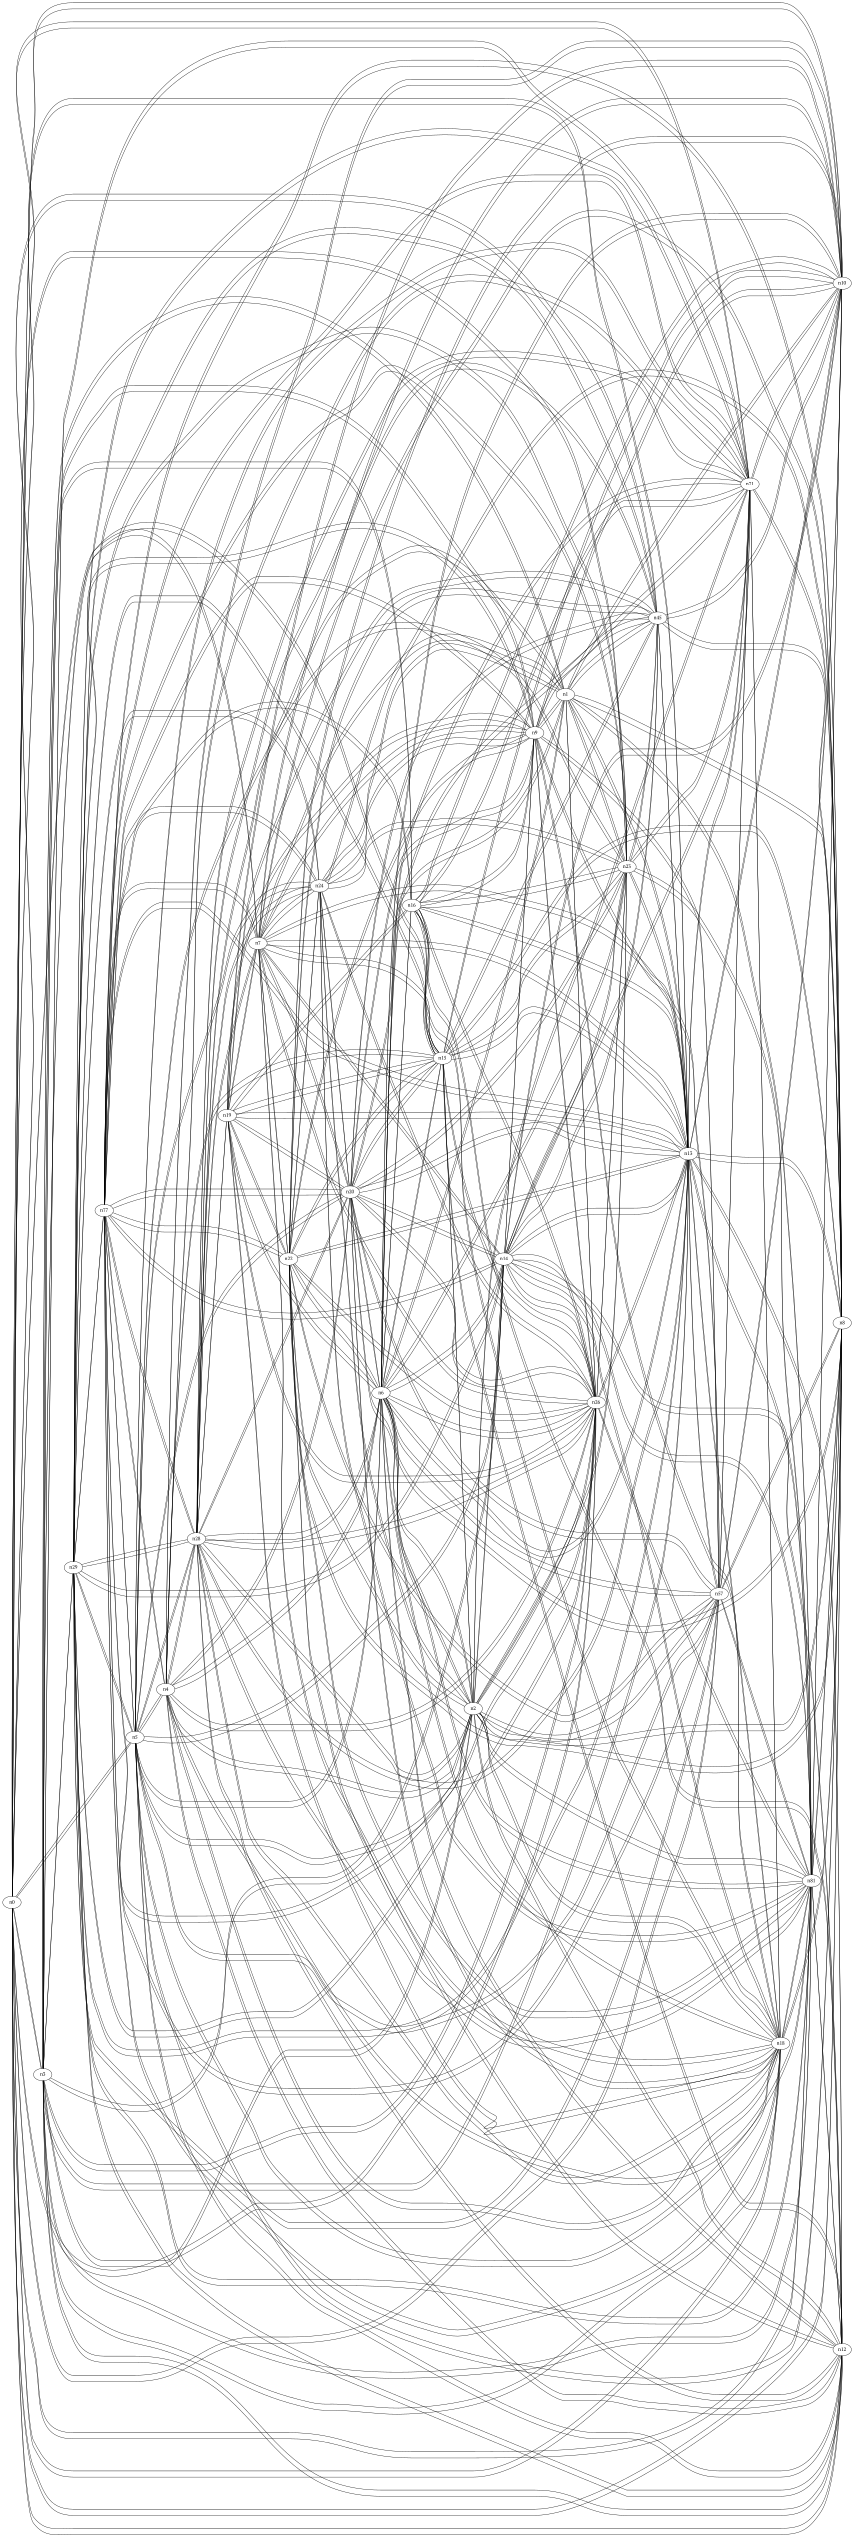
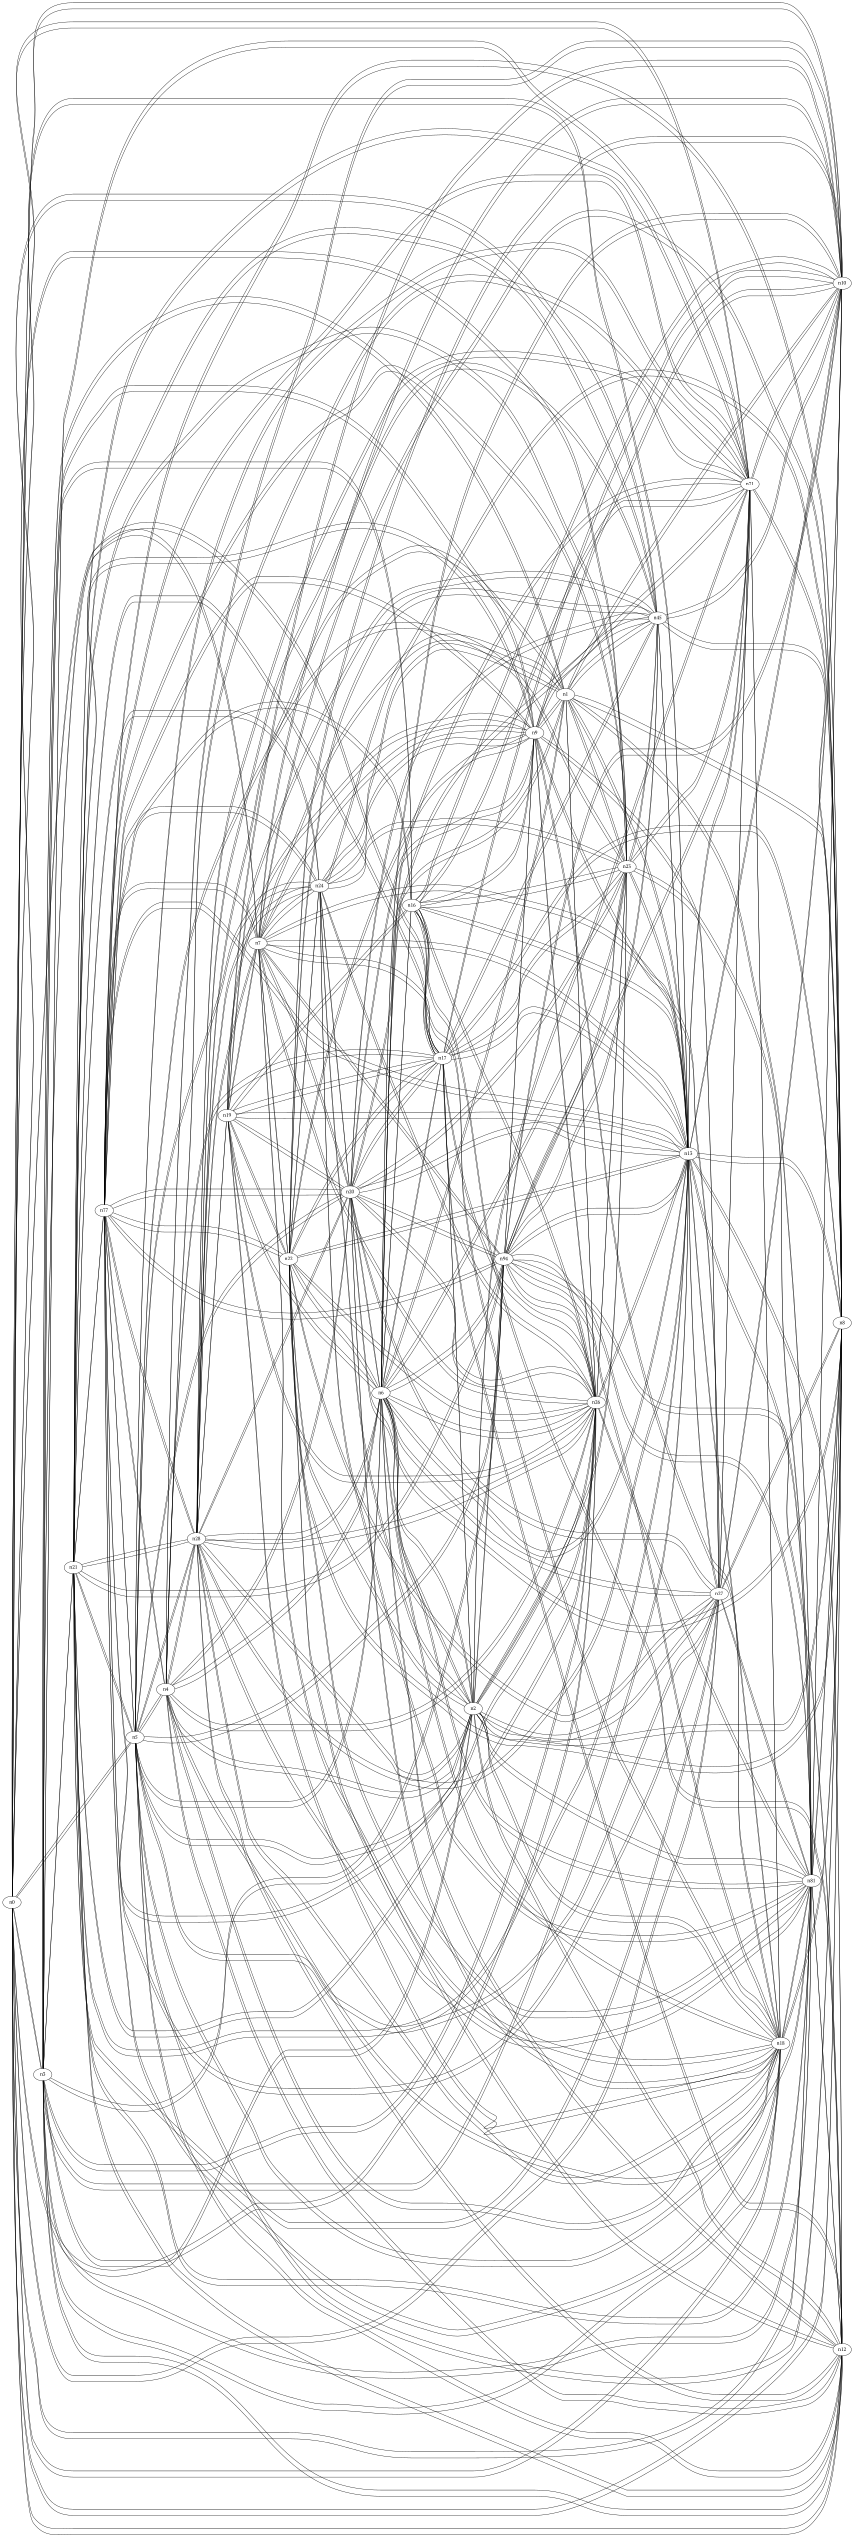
(442, 1058) -> (442, 1058)
(504, 1259) -> (504, 1259)
(73, 1568) -> (73, 1568)
(719, 1594) -> (719, 1594)
